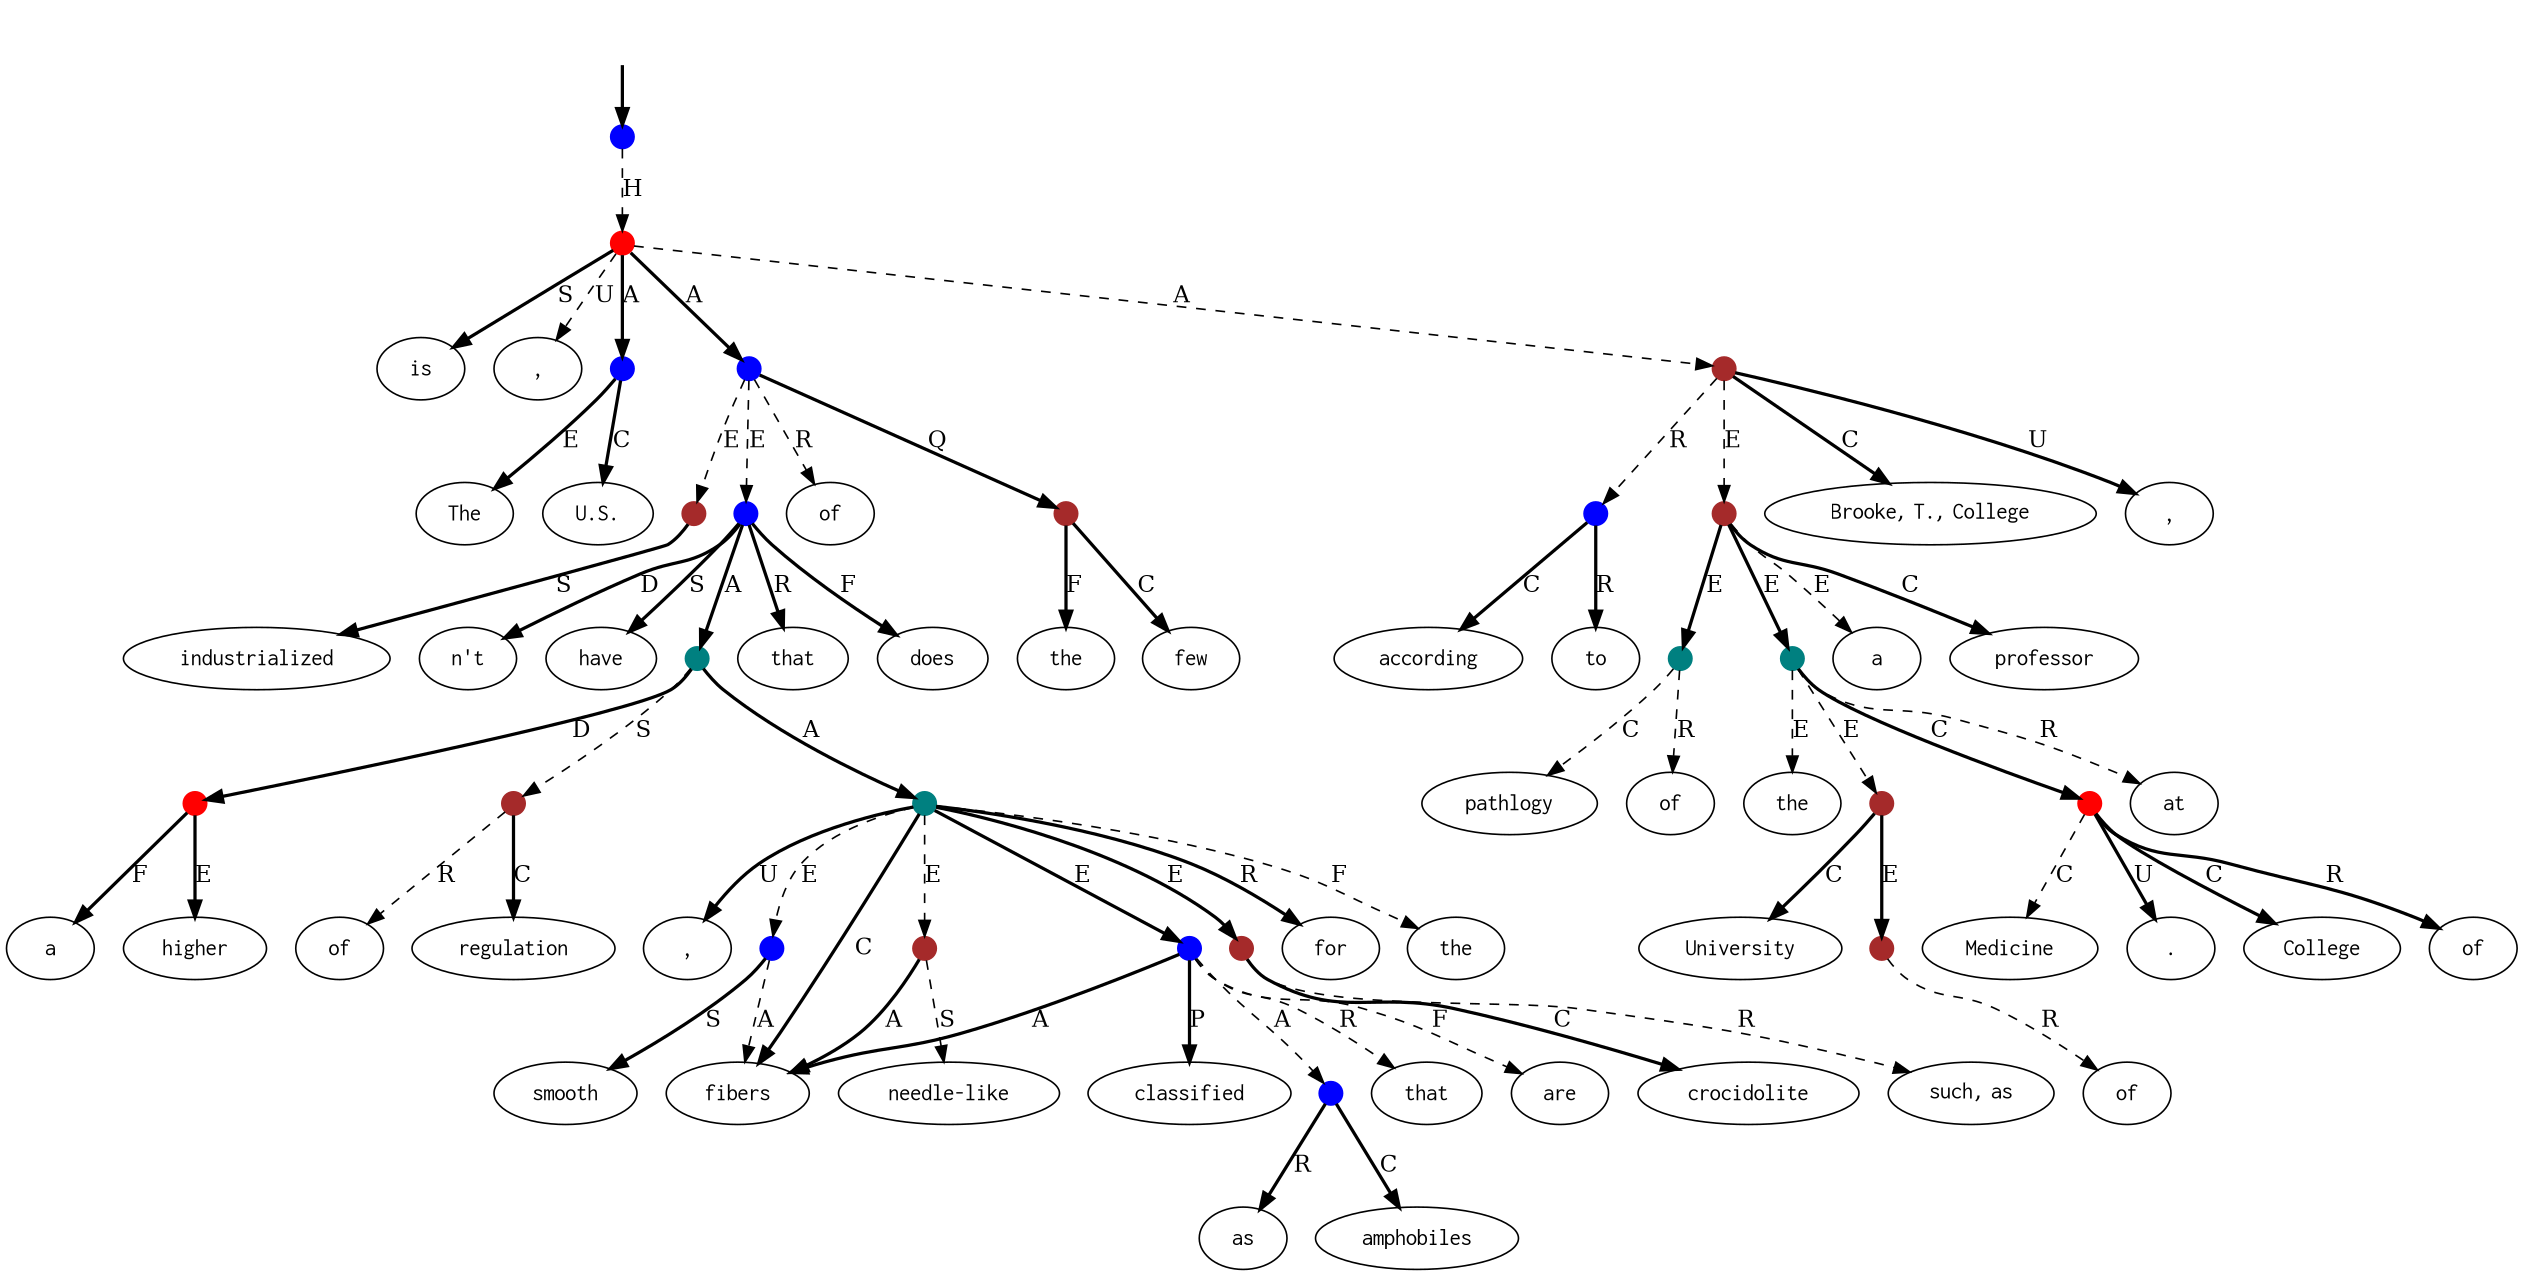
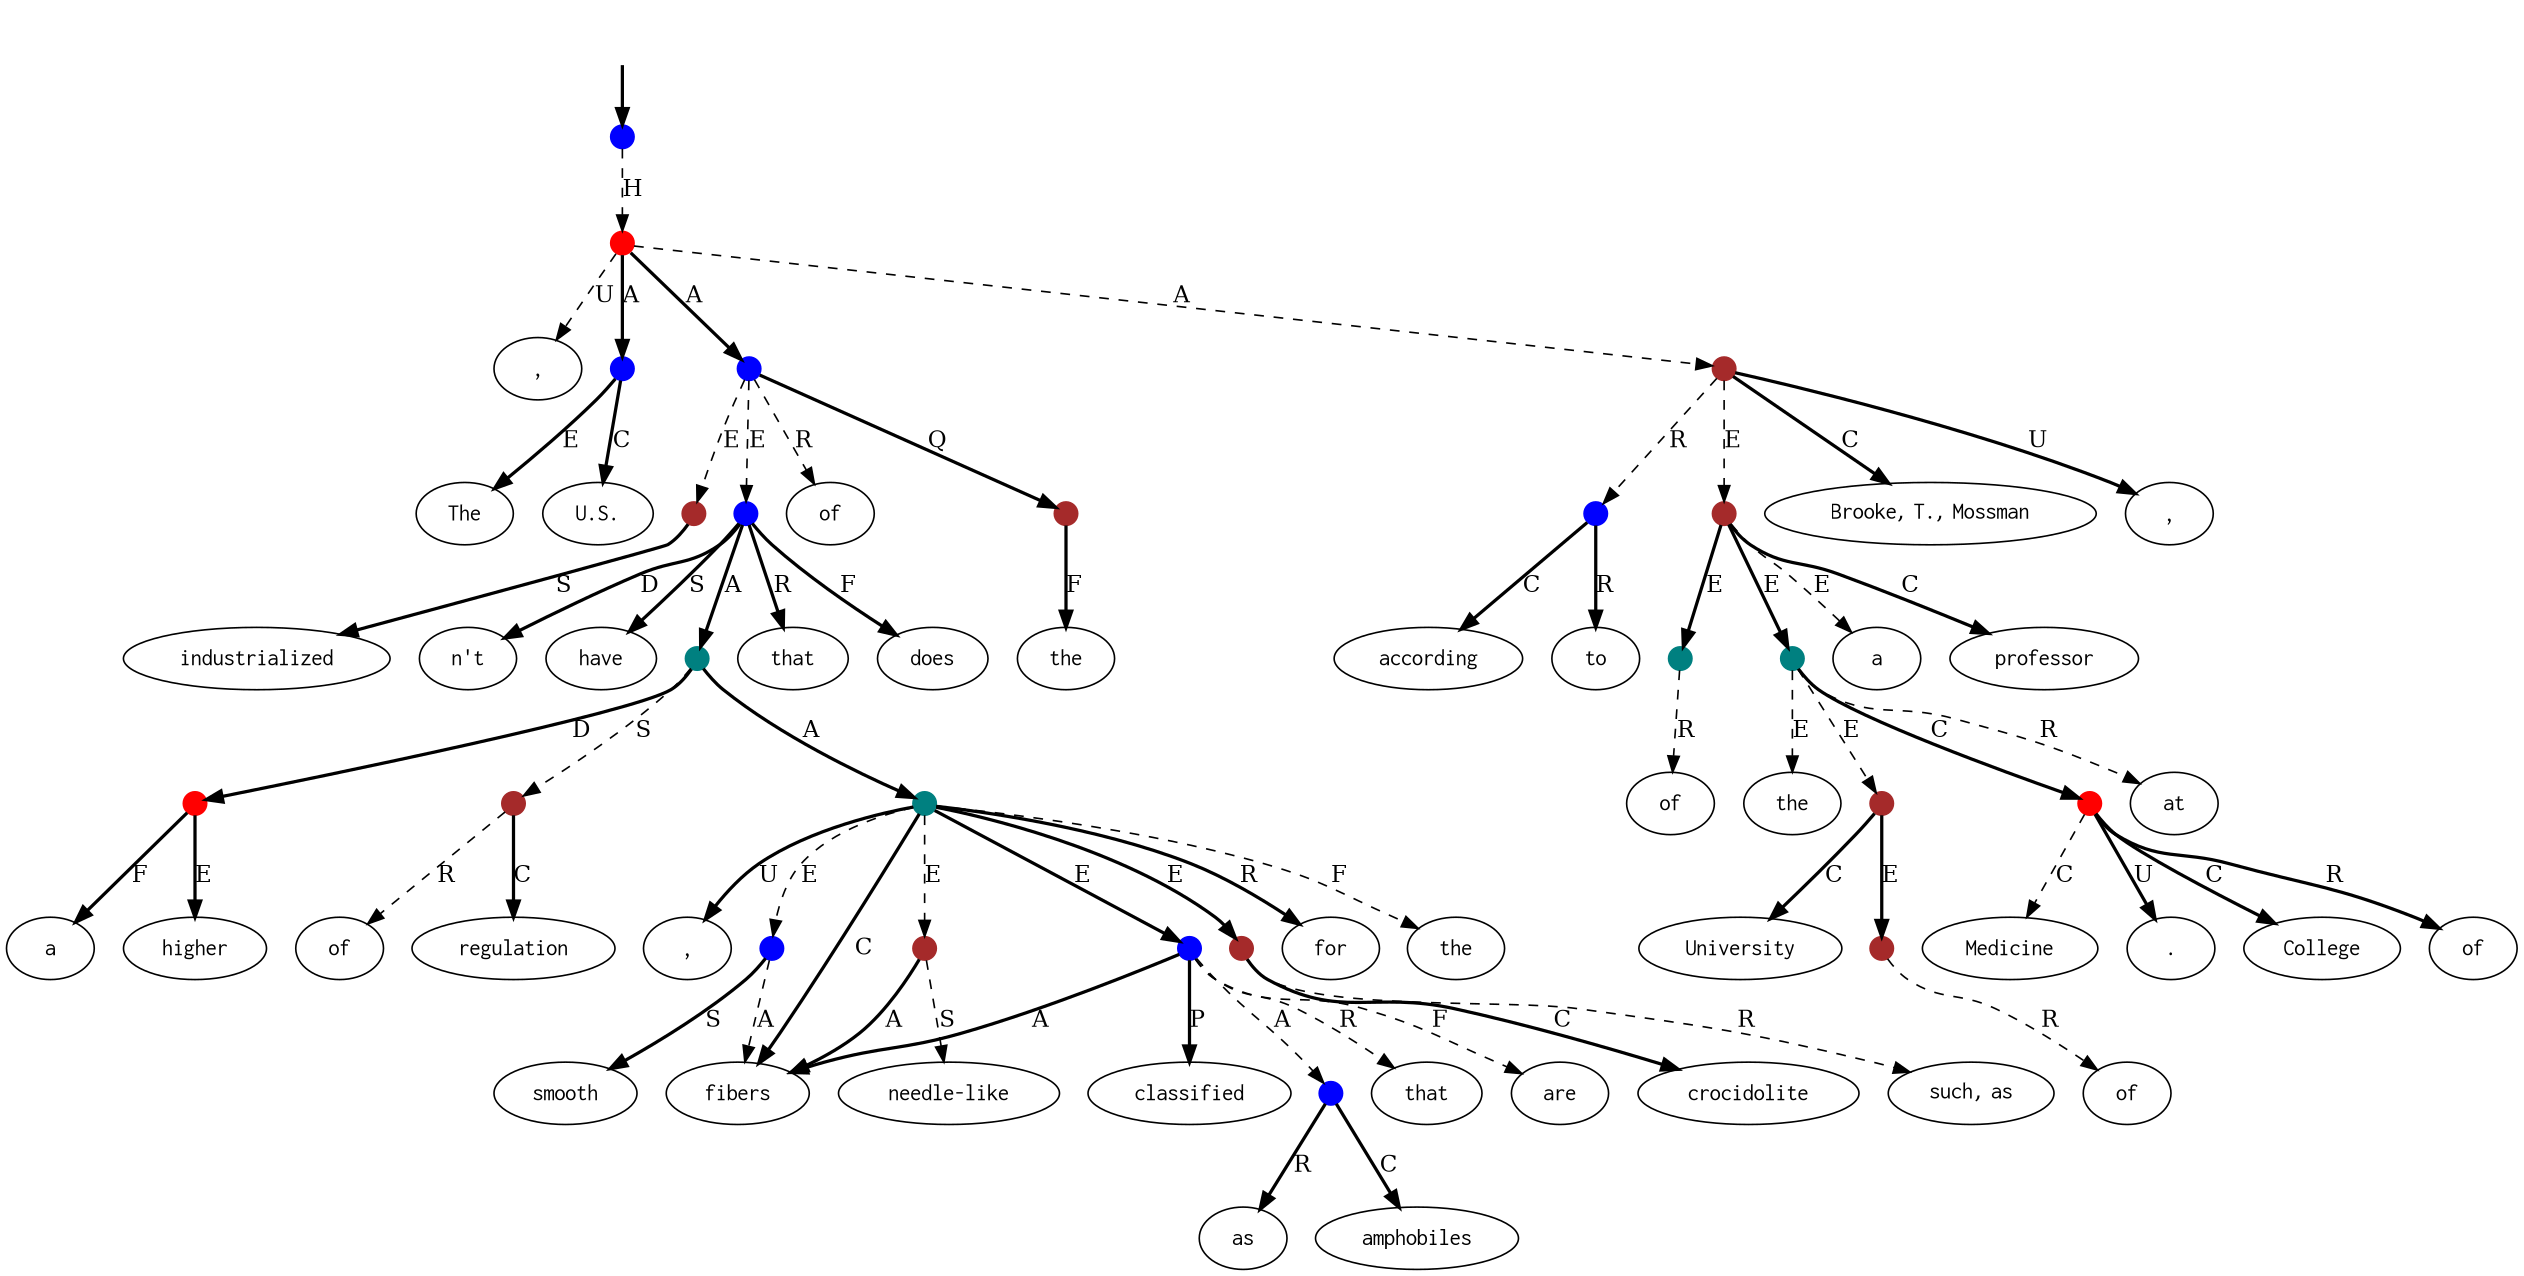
(421, 369) -> none
(1991, 512) -> (1991, 512)
(1191, 659) -> none
(1510, 803) -> none
